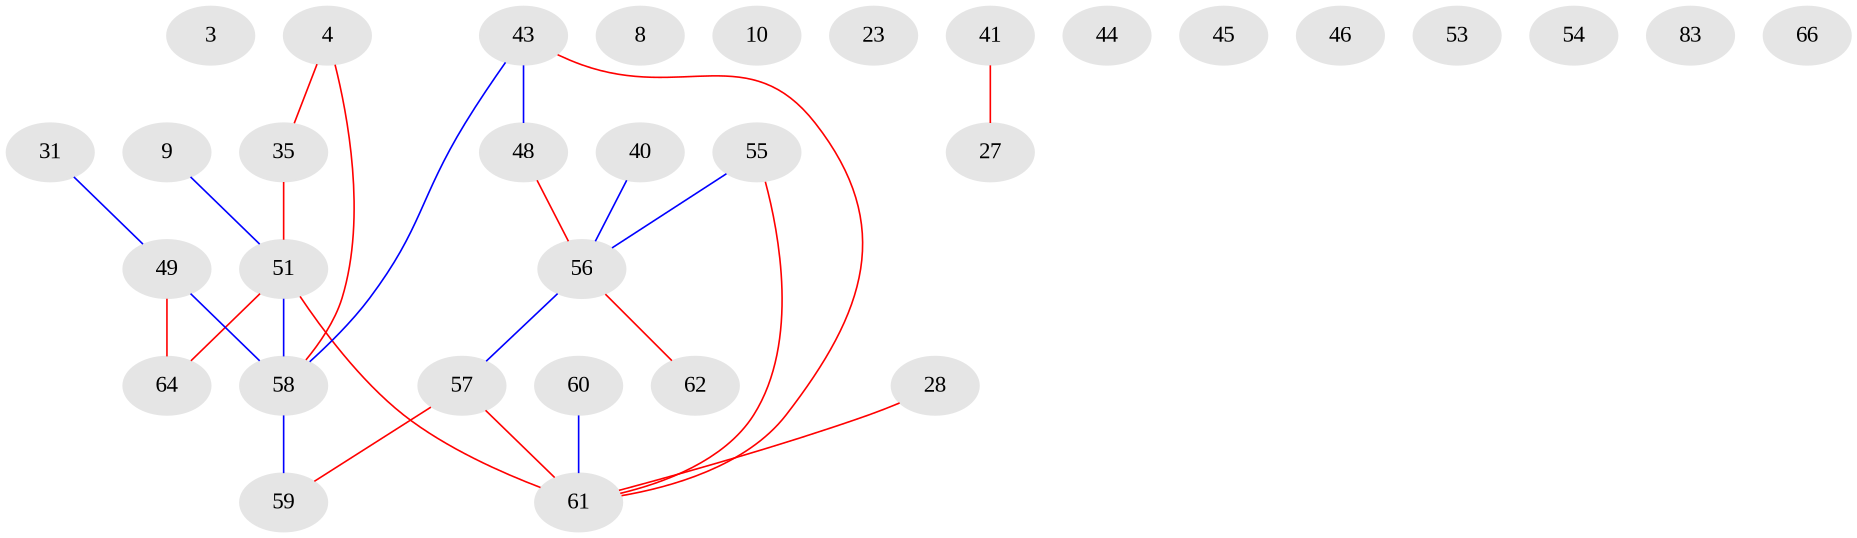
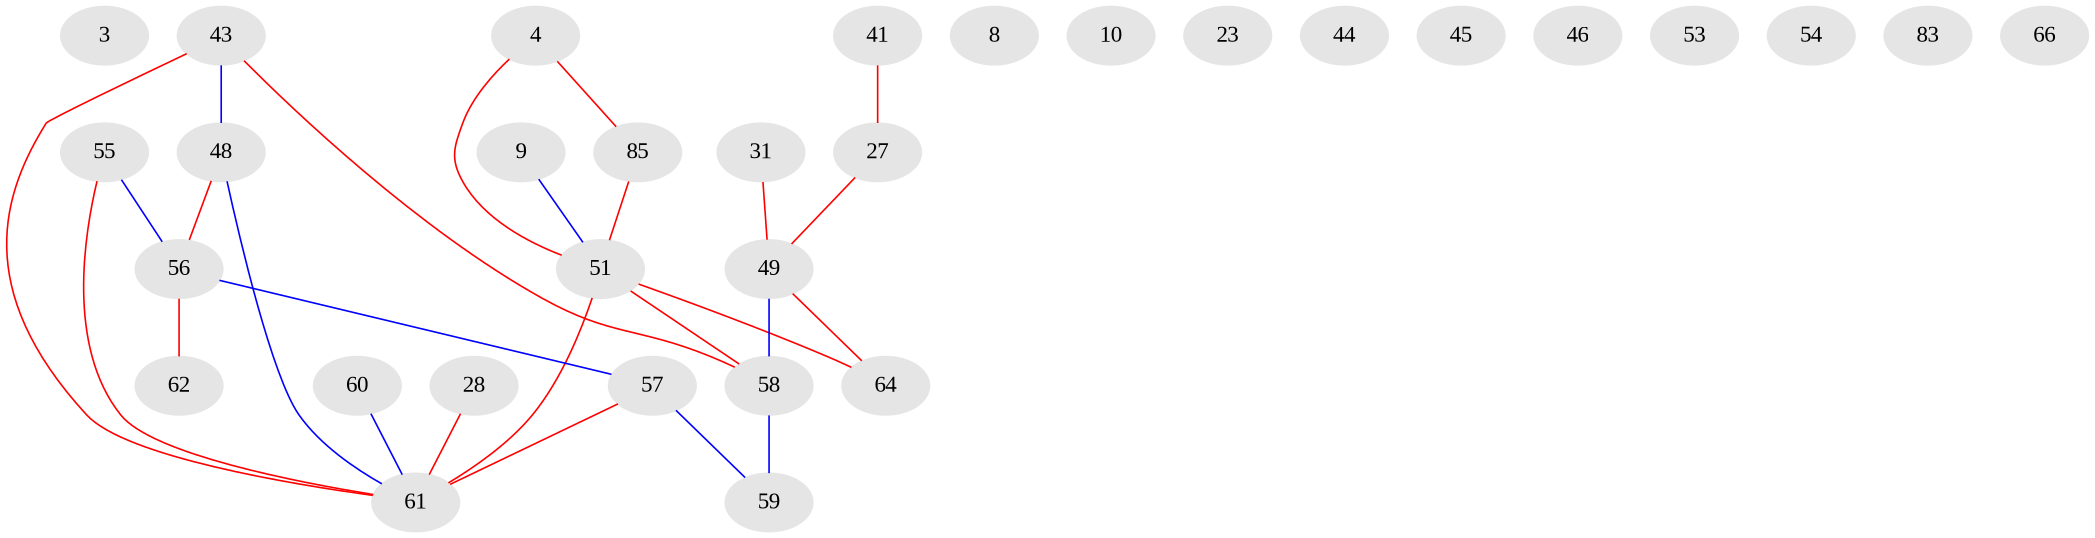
(284, 152) -> (638, 152)
(640, 152) -> none
(108, 211) -> (765, 211)
none -> (823, 211)
(354, 217) -> (459, 175)
(417, 219) -> (467, 251)
(284, 328) -> (685, 327)
none -> (272, 352)
(373, 444) -> (711, 444)
